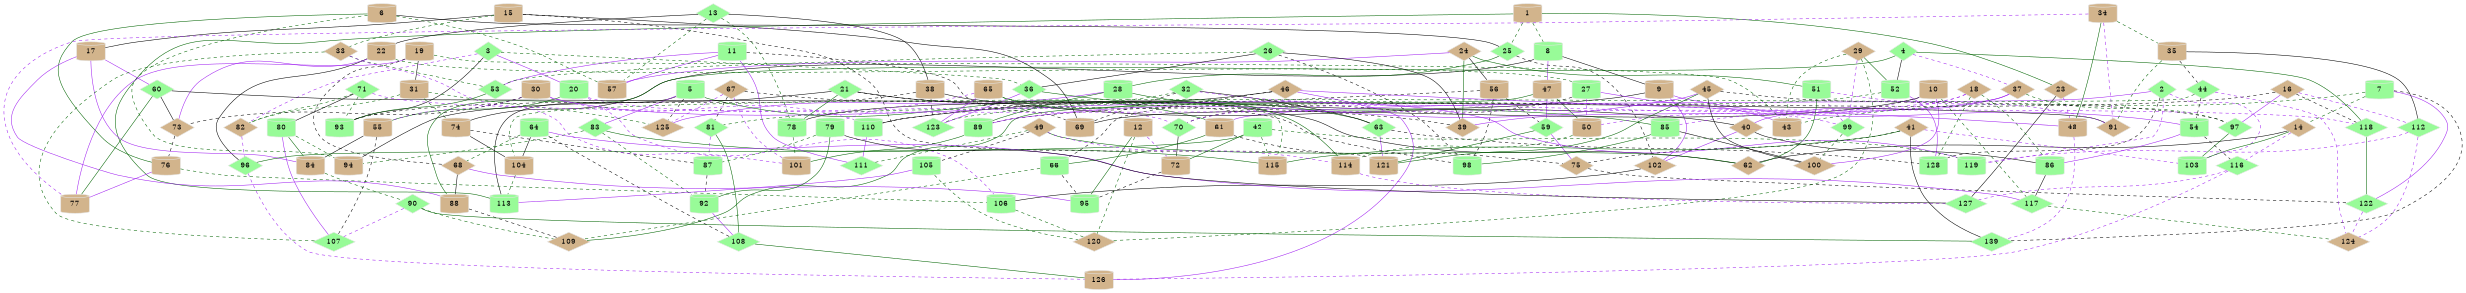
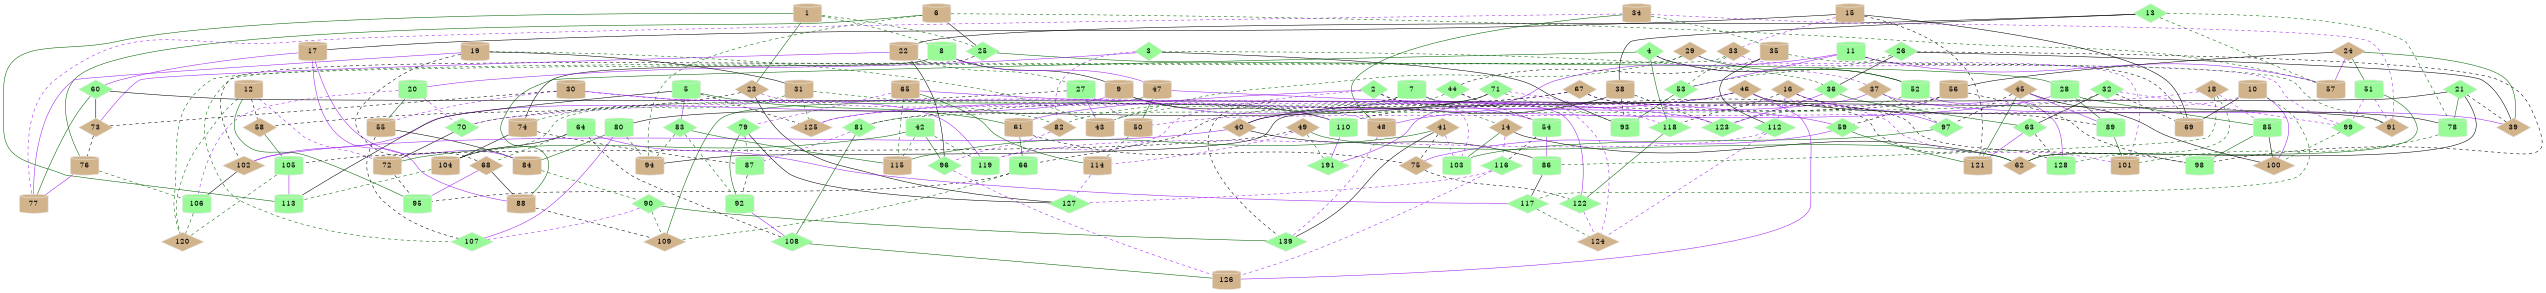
(421, 28) -> (1770, 37)
none -> (260, 128)
(830, 128) -> (743, 128)
(861, 166) -> (1328, 166)
